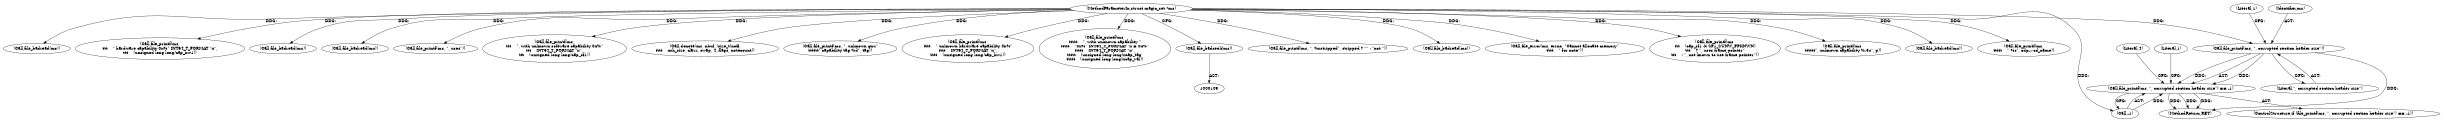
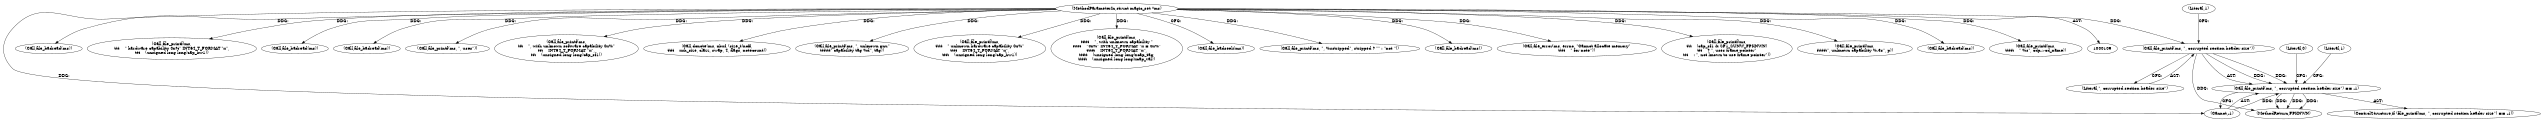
(2290, 9) -> none
(2133, 49) -> (2296, 49)
(1209, 67) -> (1642, 12)
(2125, 114) -> (2222, 114)
(2190, 114) -> (2284, 114)
